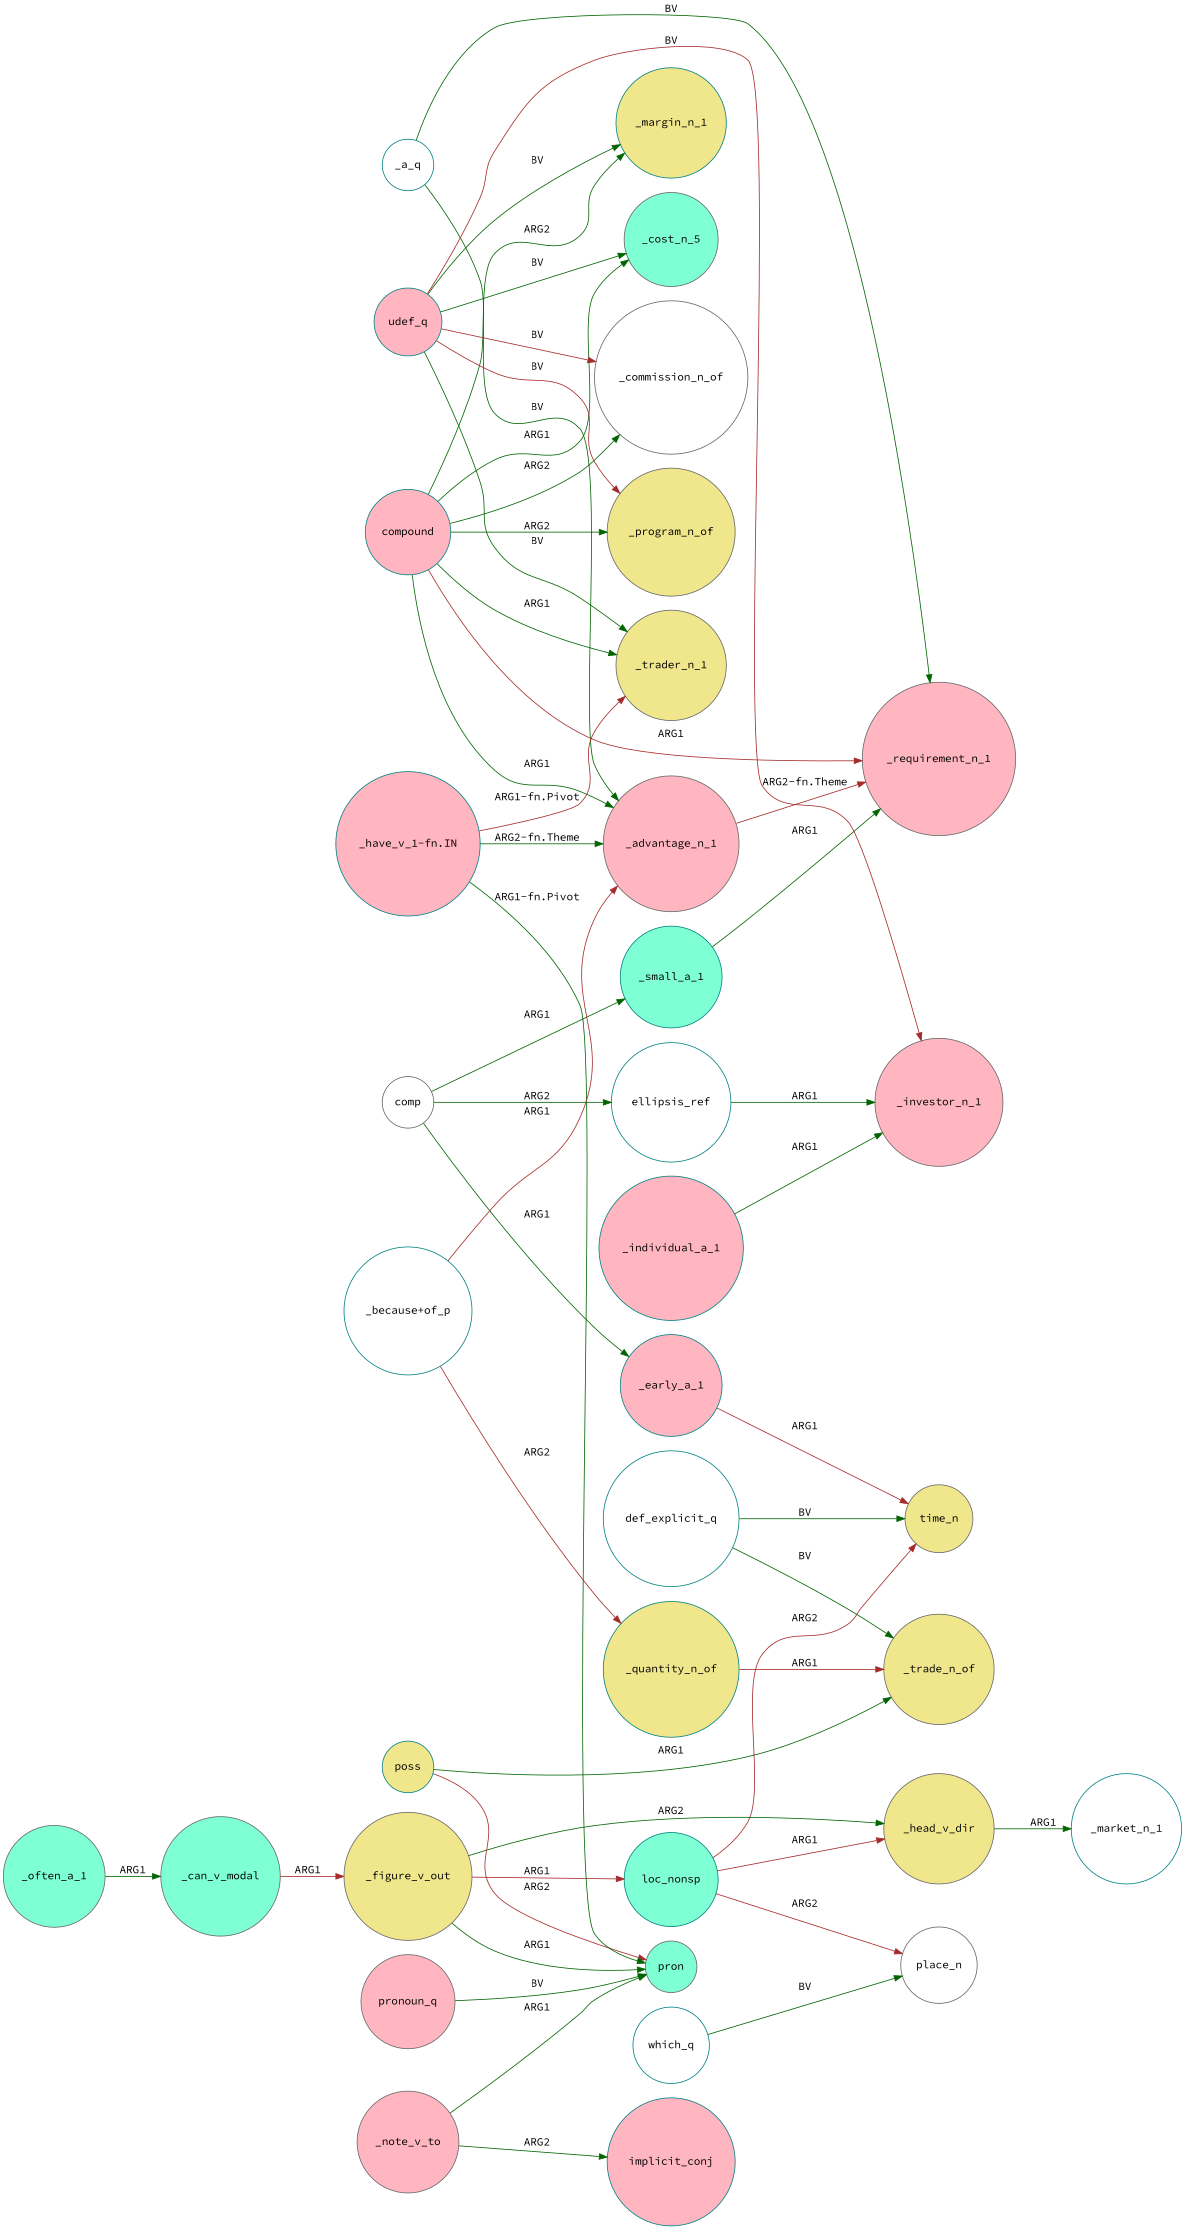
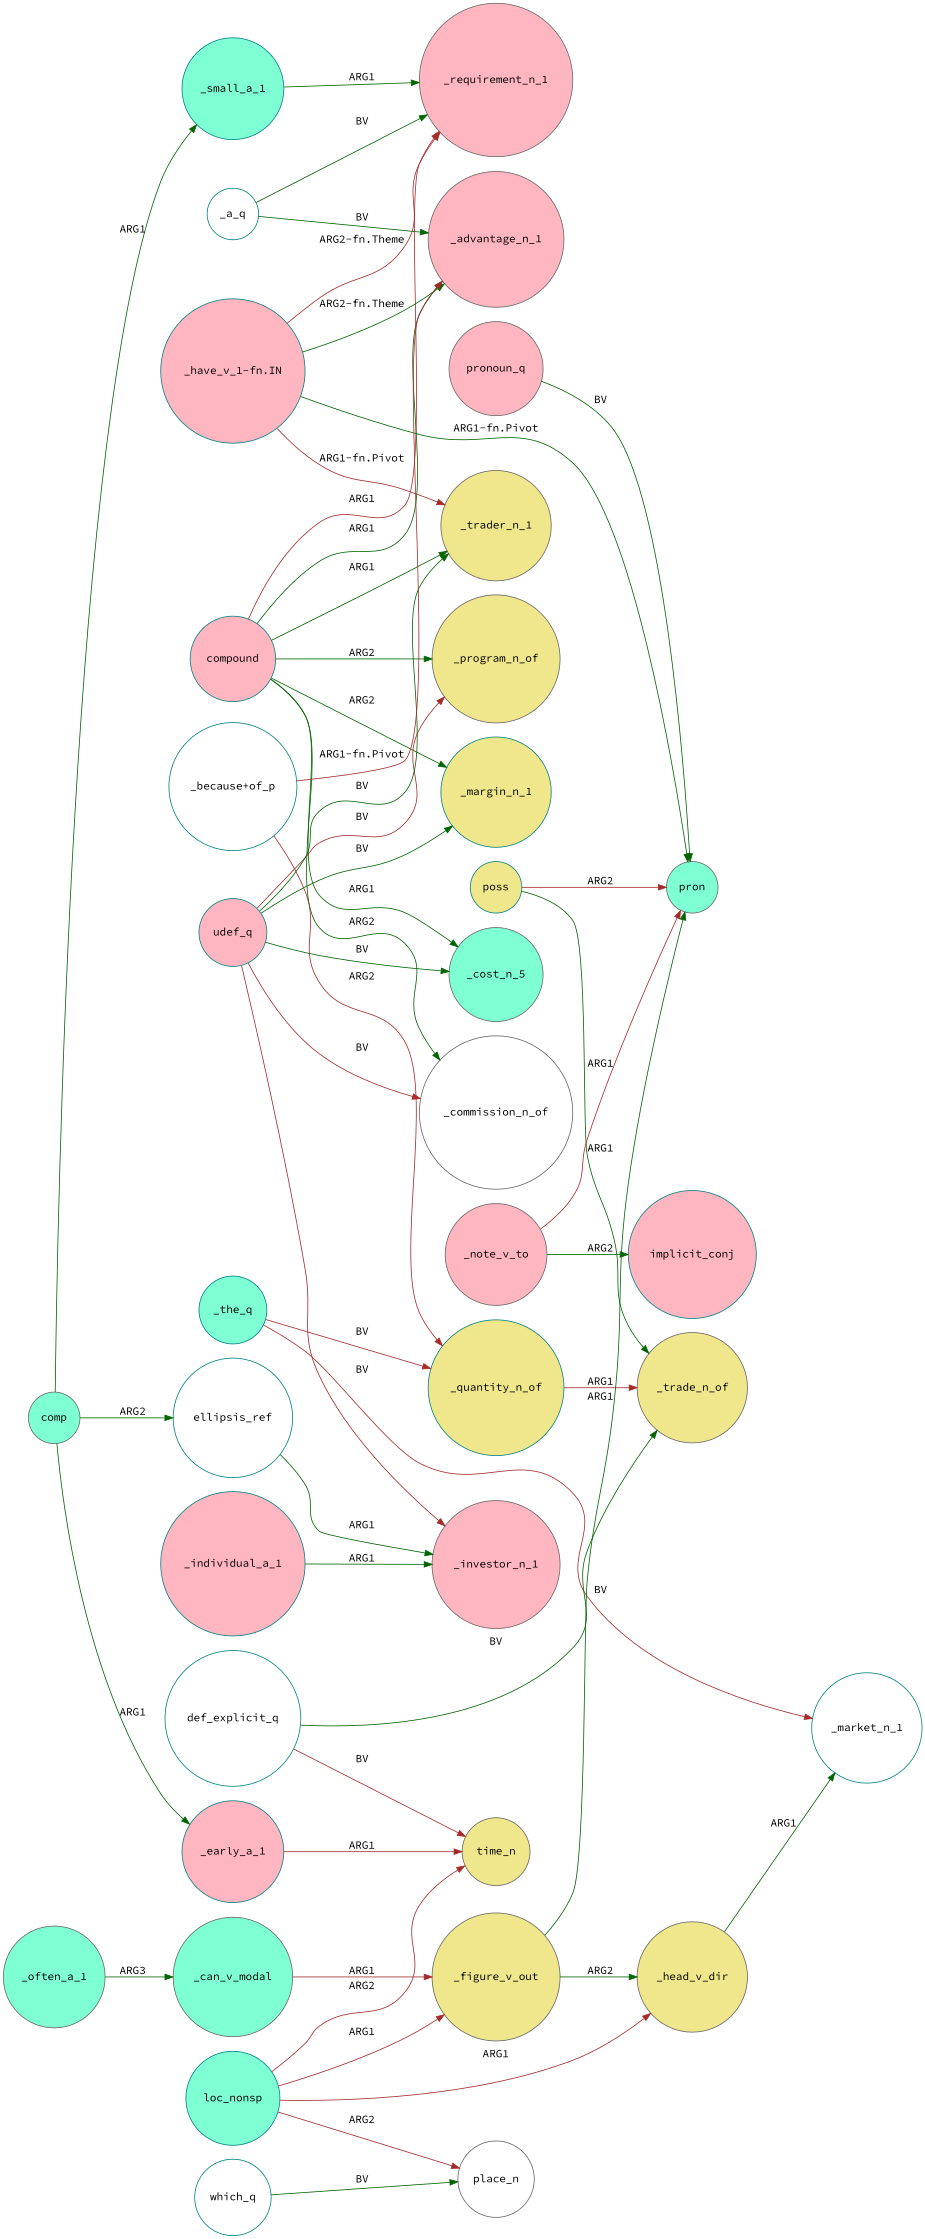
(785, 808) -> (396, 257)
(408, 1102) -> (54, 1418)
(537, 1111) -> (362, 754)
none -> (233, 1310)
(818, 1519) -> (376, 1791)
(133, 1870) -> (133, 1971)
(544, 1878) -> (360, 2058)
(544, 2043) -> (610, 1077)
